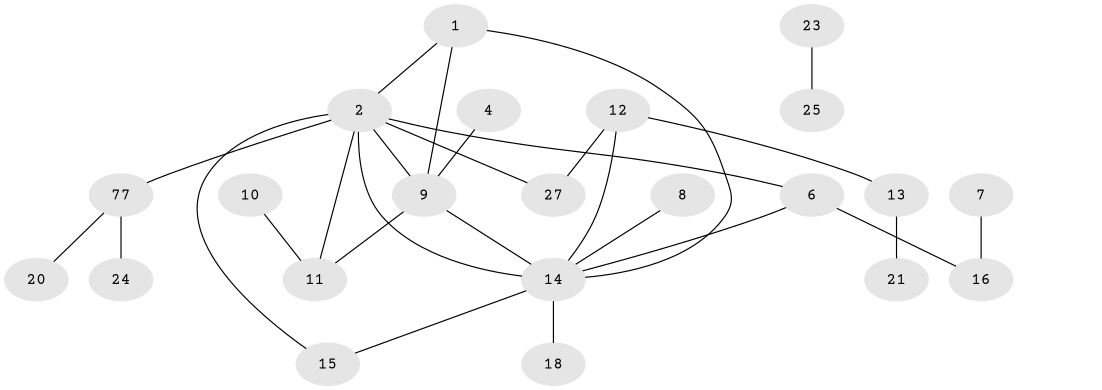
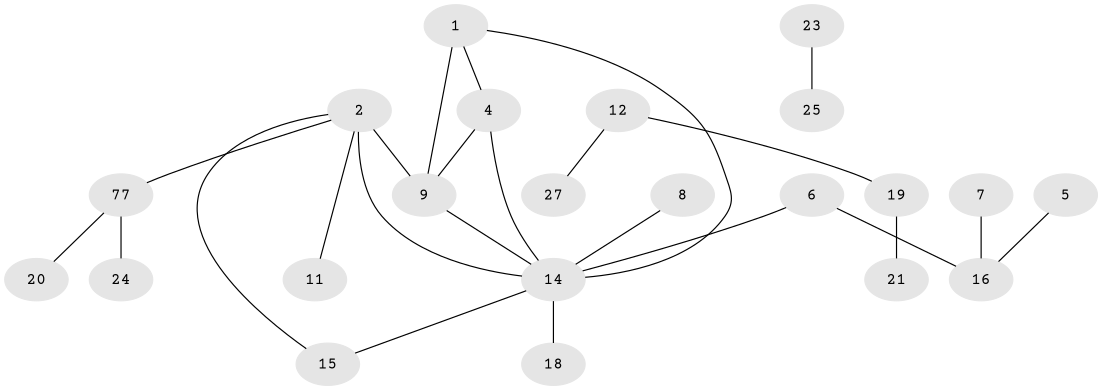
(408, 68) -> (472, 68)
(449, 150) -> none
(576, 152) -> none
(250, 195) -> none
(897, 195) -> (897, 195)
none -> (1066, 195)
(602, 200) -> (505, 200)
(369, 237) -> none
